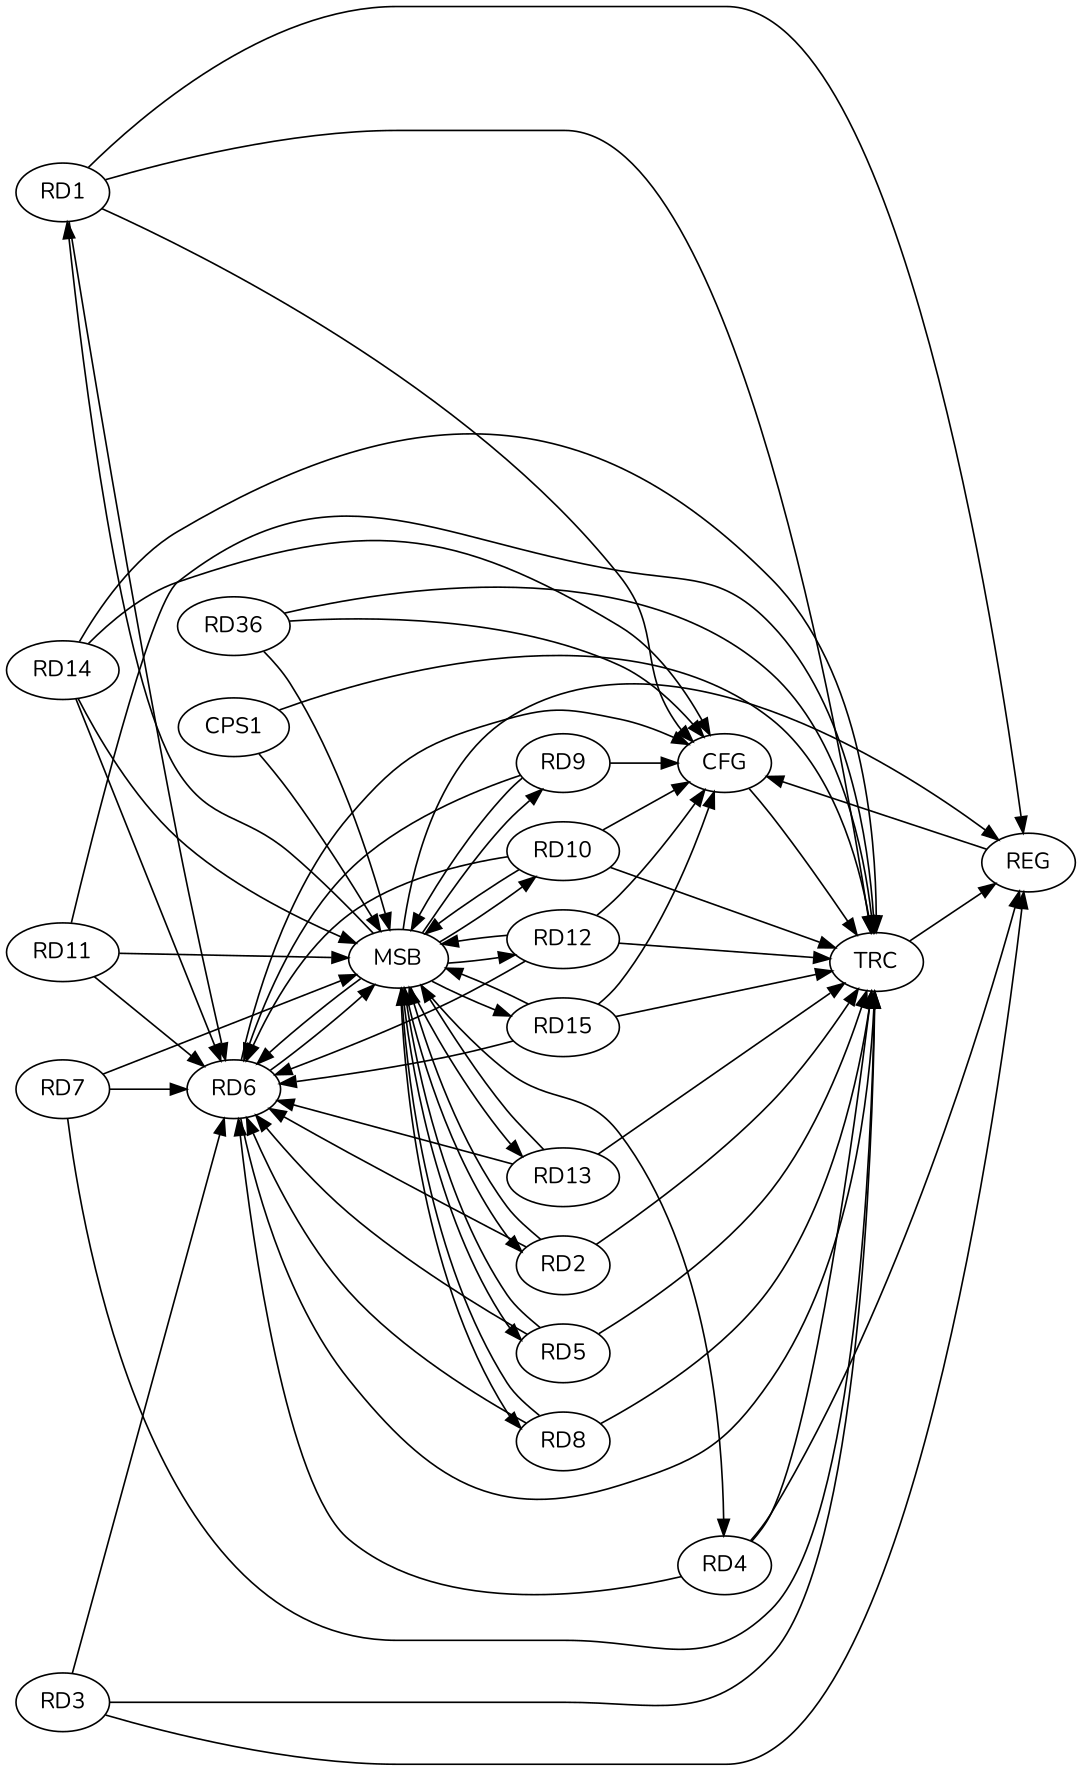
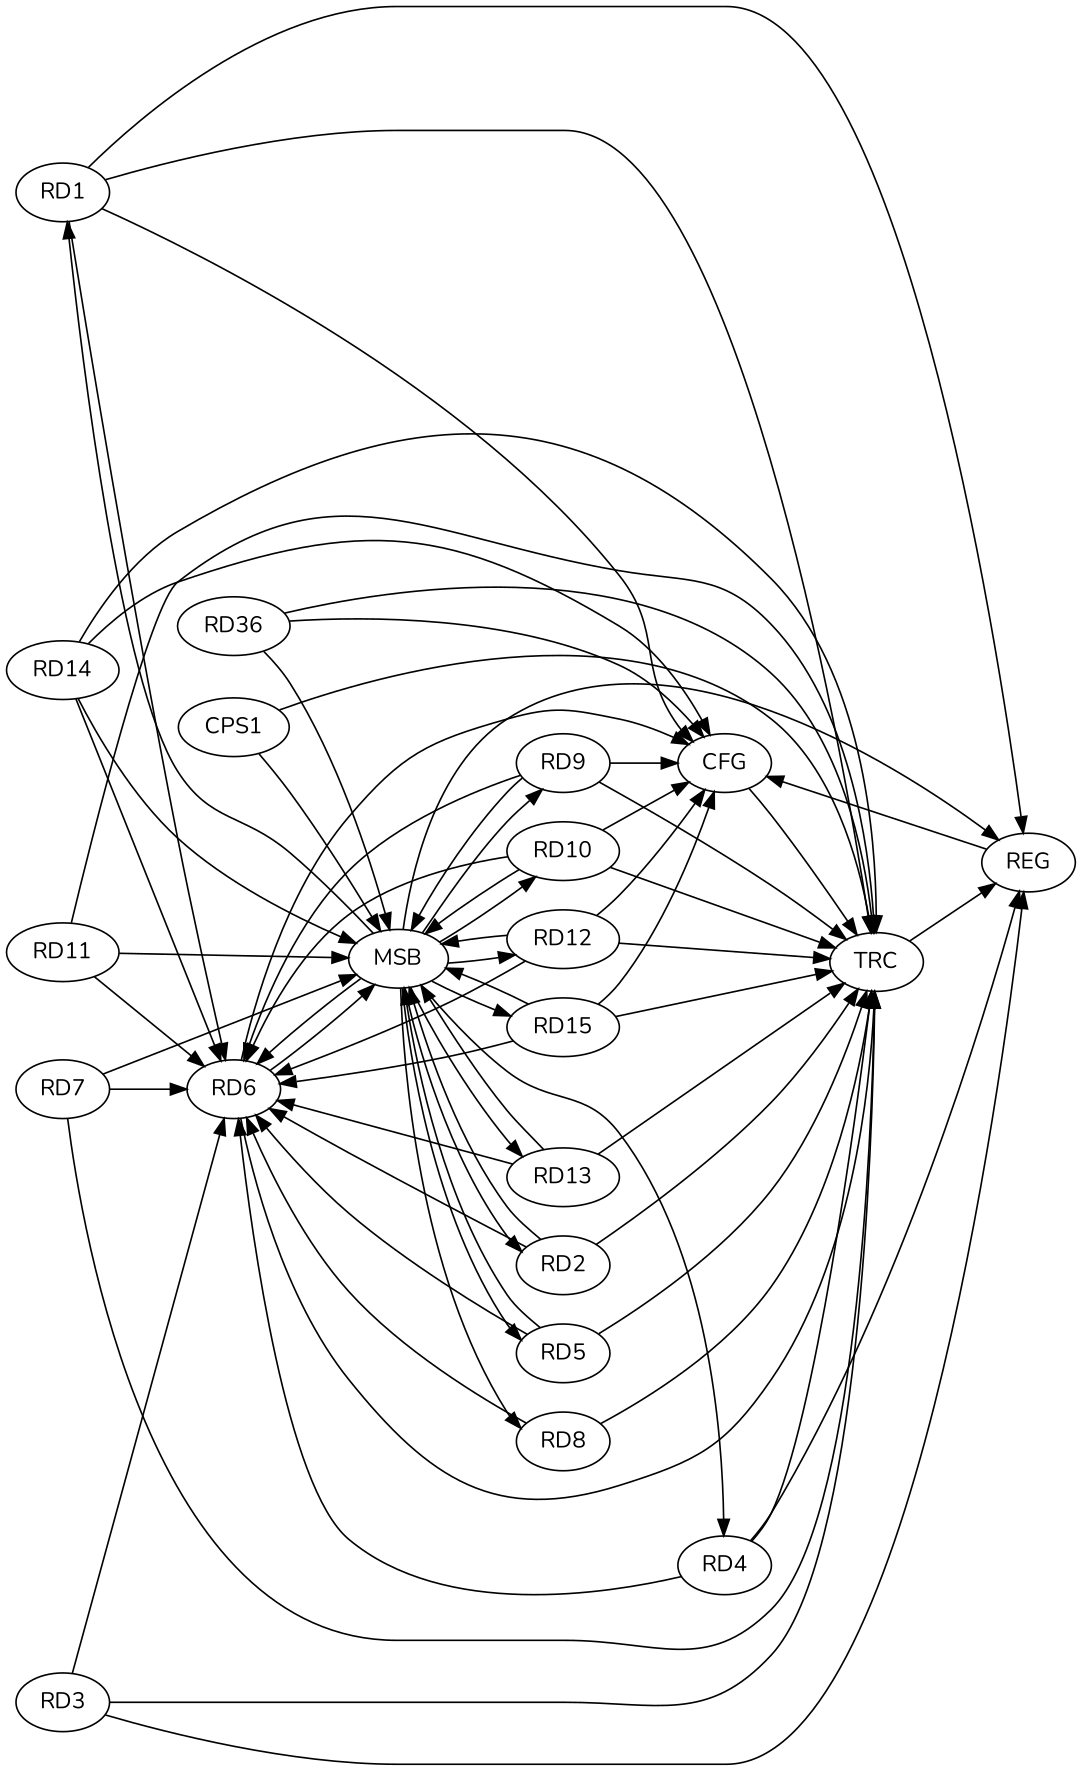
none -> (718, 852)
(473, 1316) -> none
